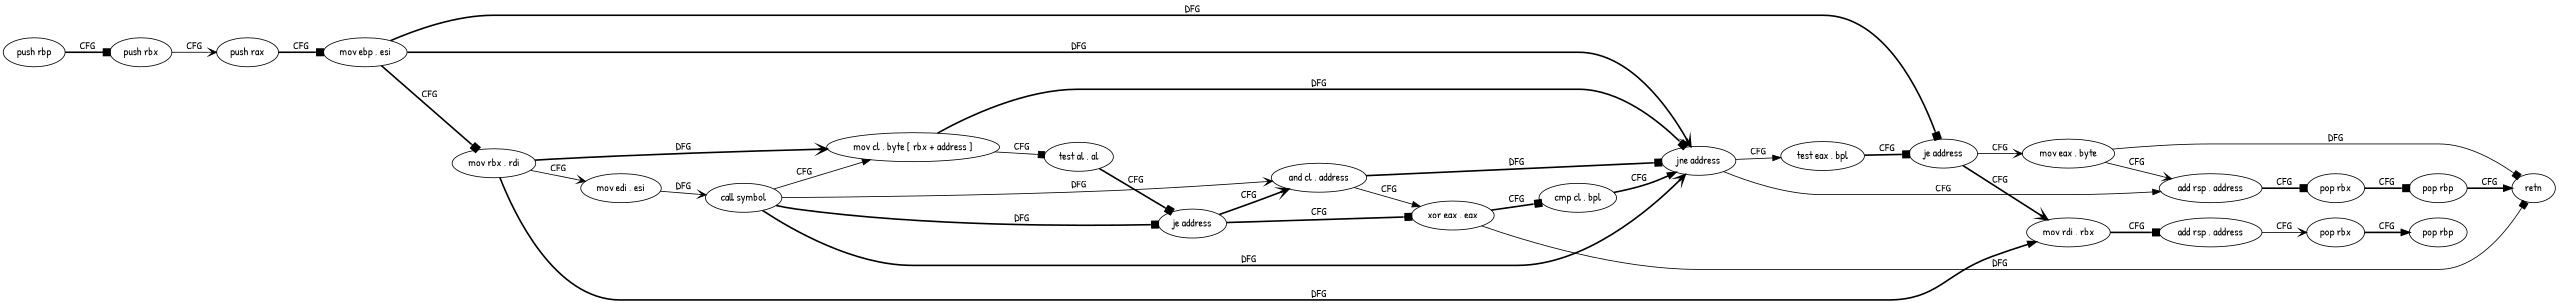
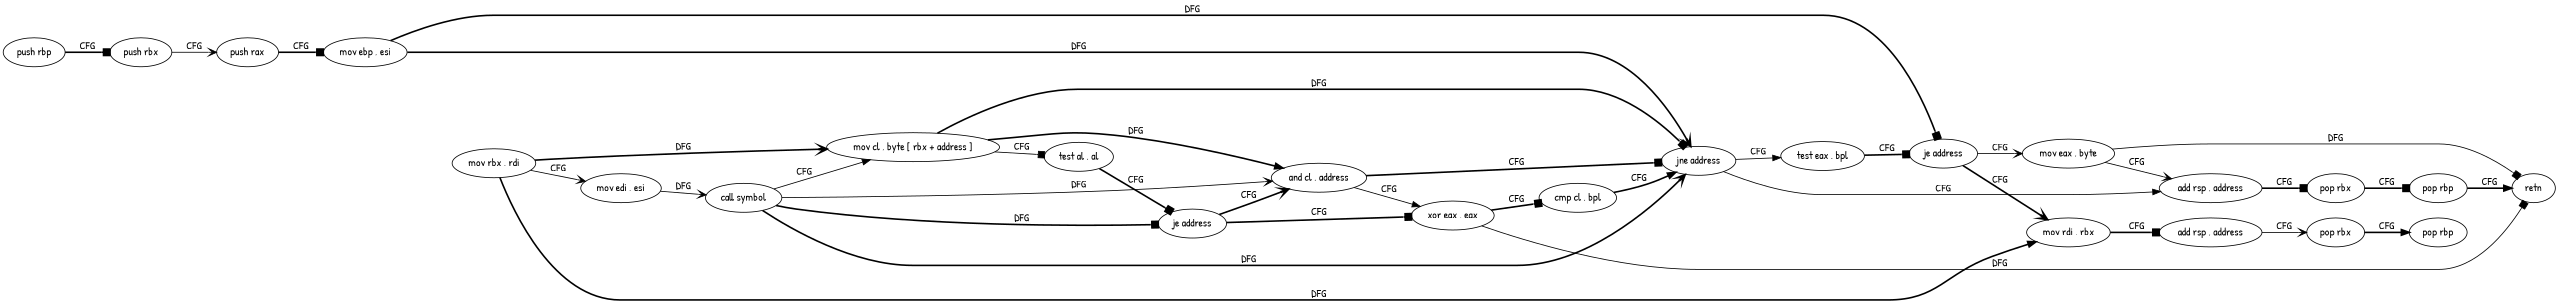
(427, 105) -> none
none -> (1133, 137)
(1517, 162) -> (1517, 162)
